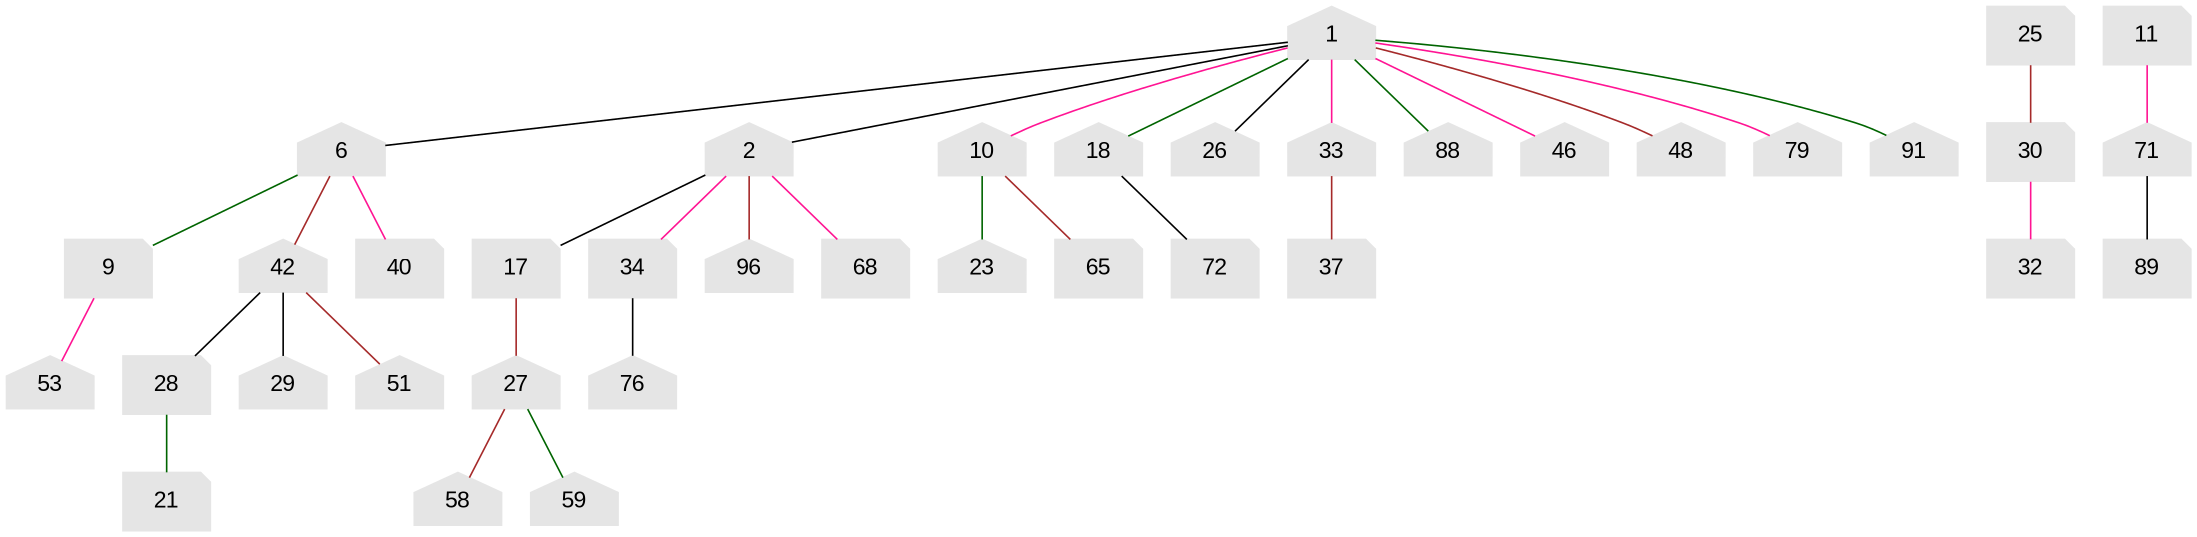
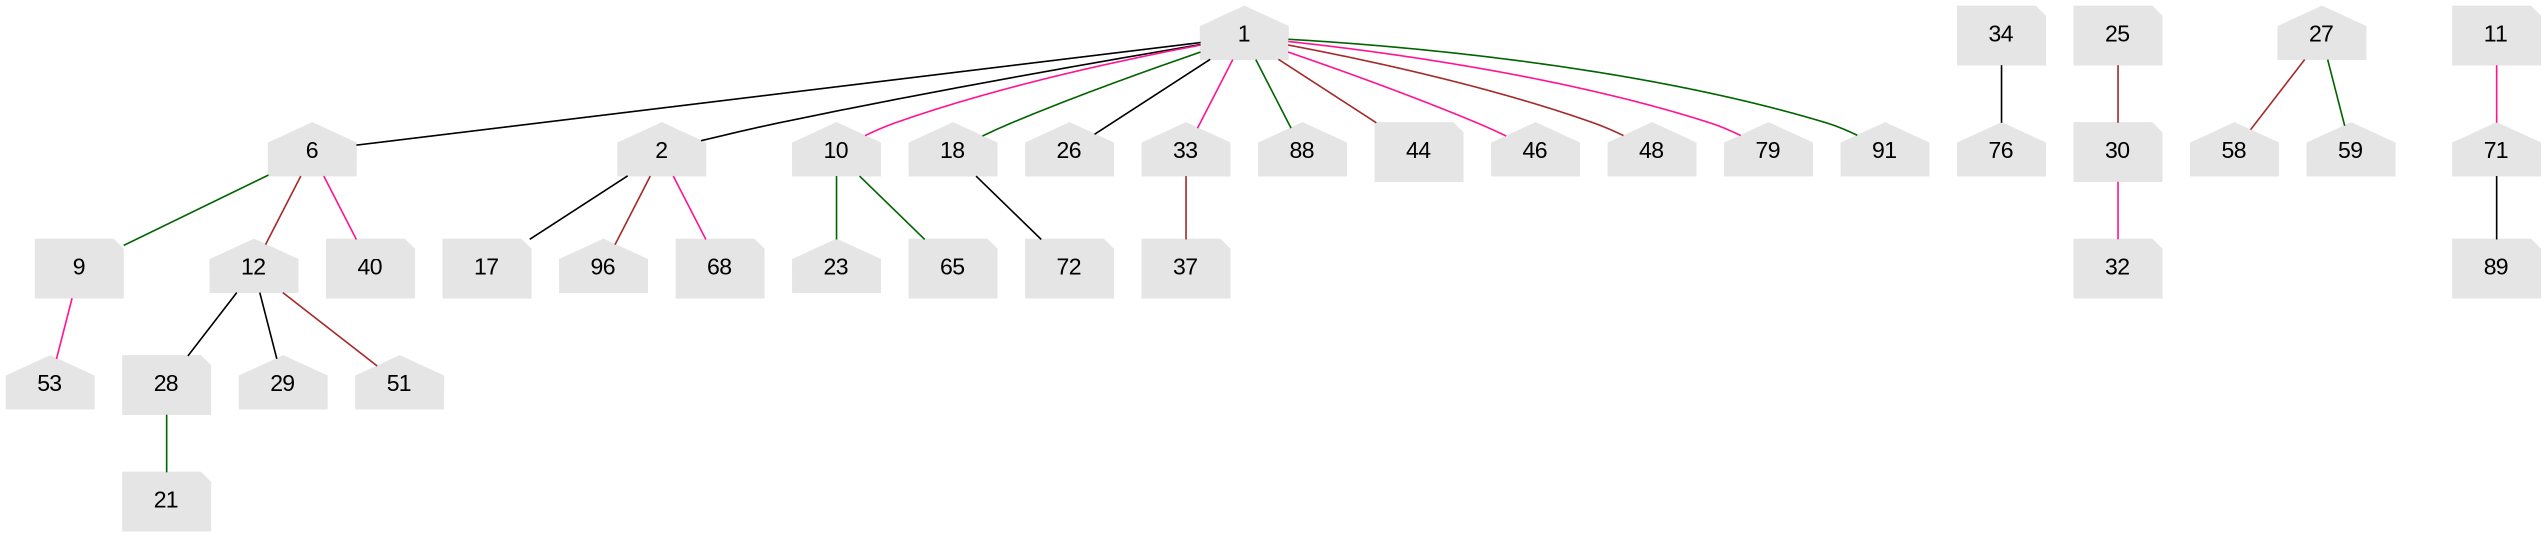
none -> (1419, 152)
(694, 208) -> none
(1038, 208) -> (892, 208)
(283, 269) -> (254, 269)
(516, 327) -> none
